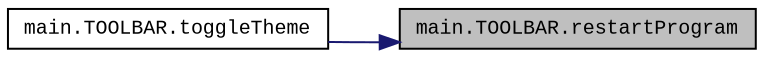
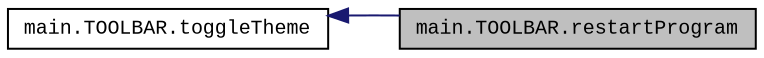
(354, 42) -> (374, 15)
